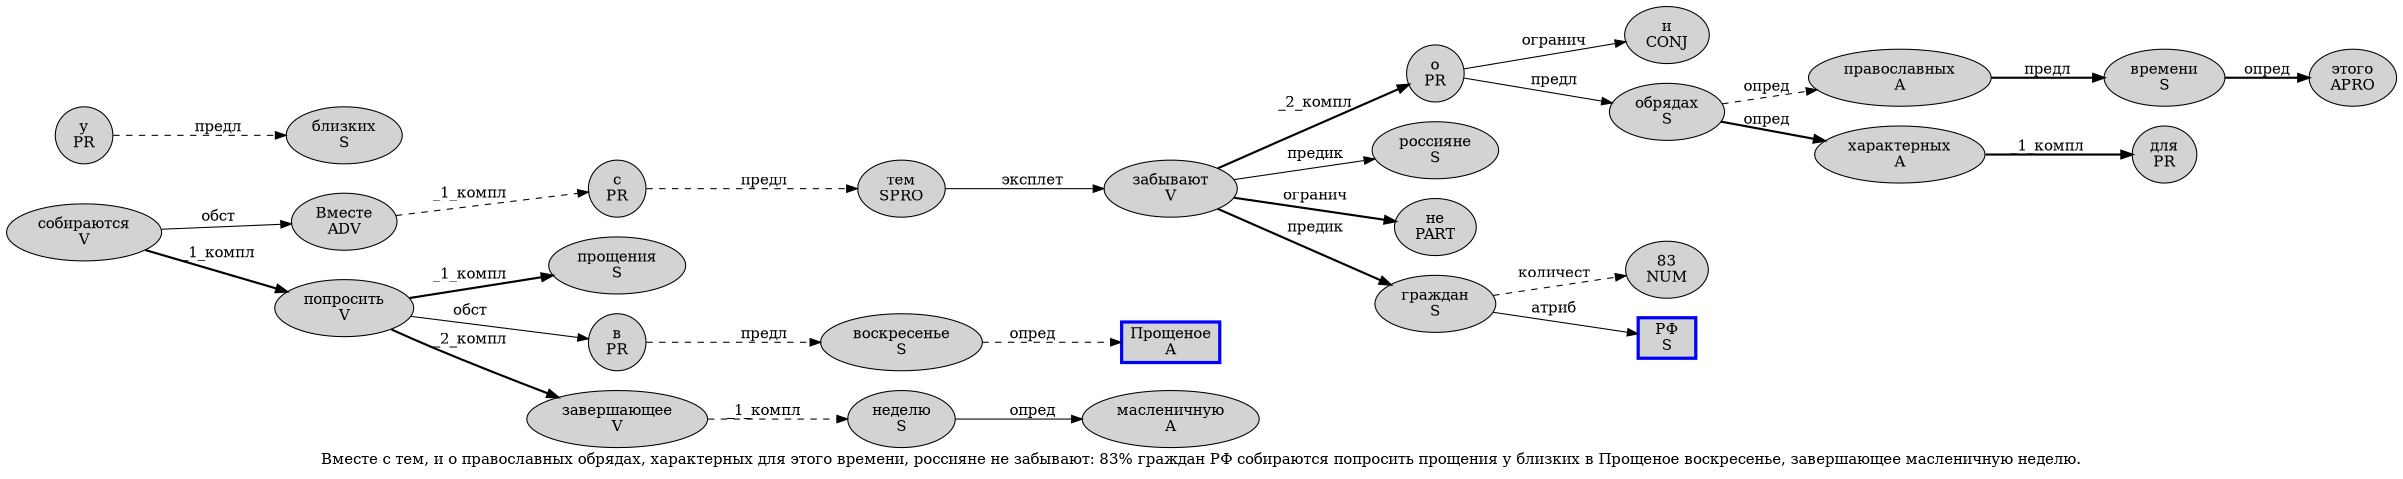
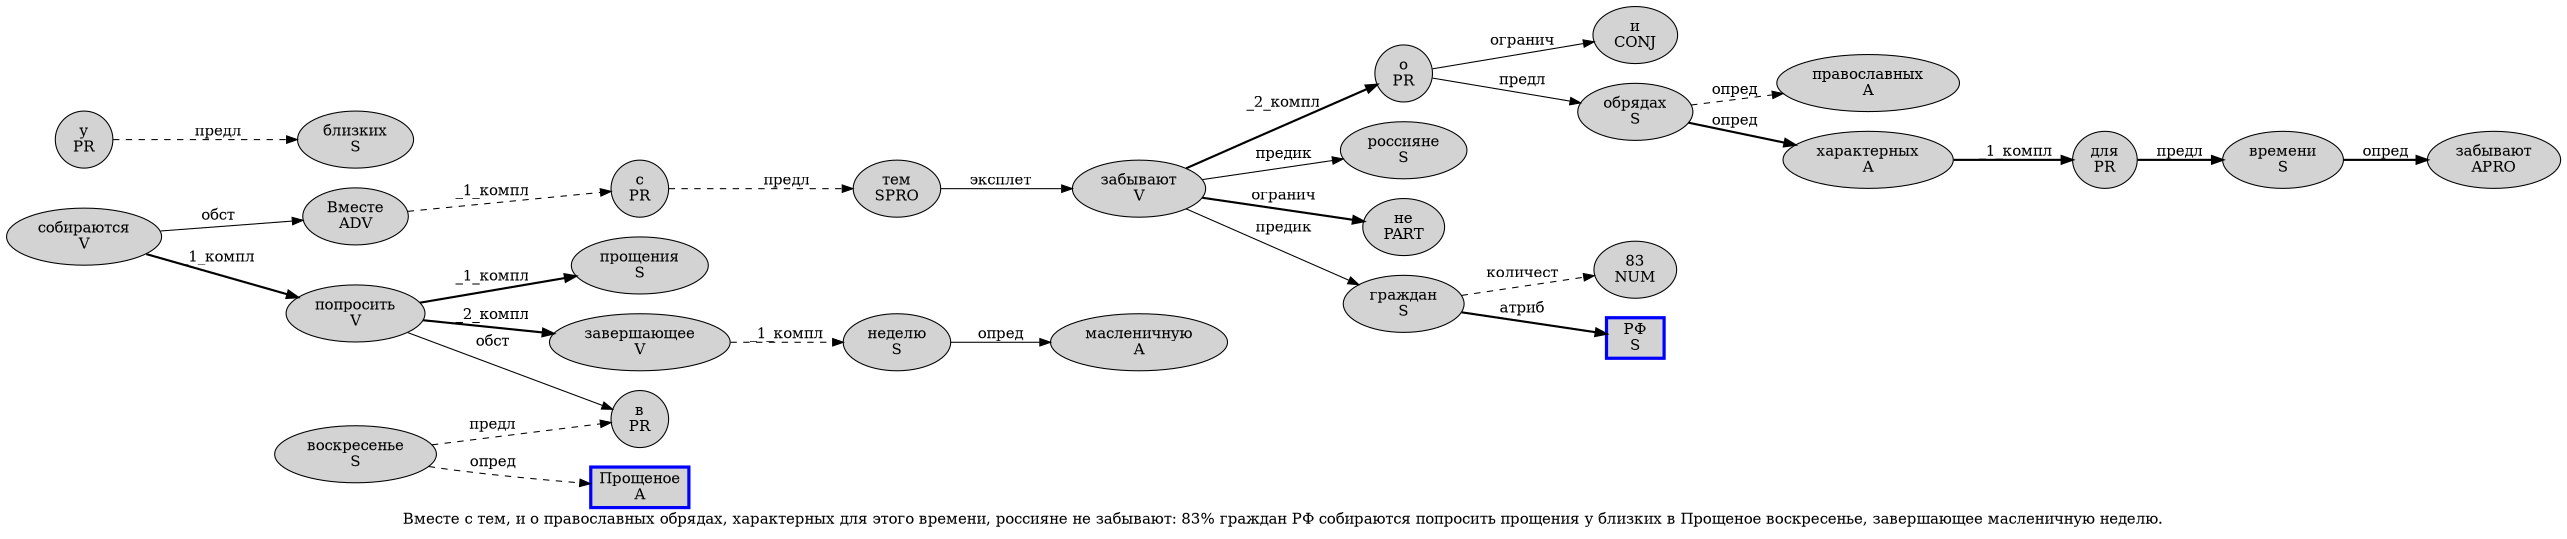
(2042, 78) -> (2175, 160)
(2353, 78) -> (2494, 160)
(1299, 245) -> (1268, 245)
(1560, 322) -> (1529, 322)
(728, 342) -> (516, 434)
